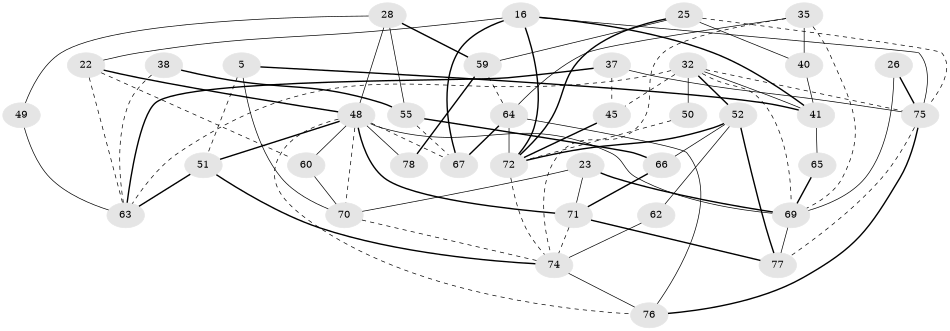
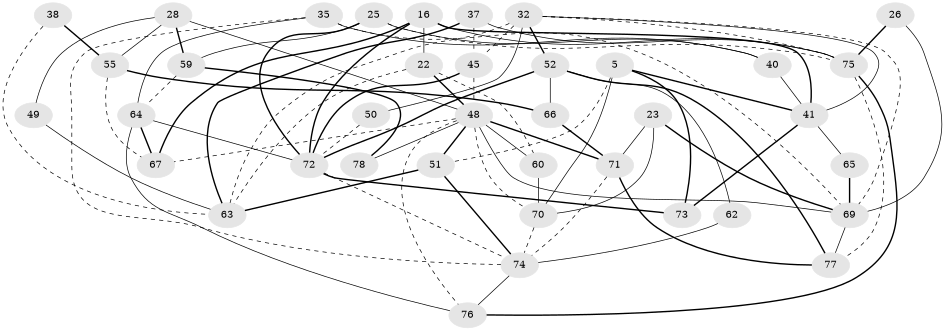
none -> (474, 90)
none -> (682, 215)
